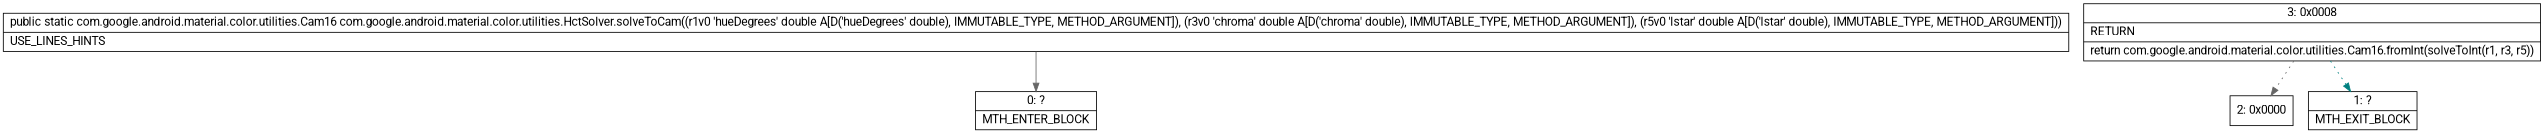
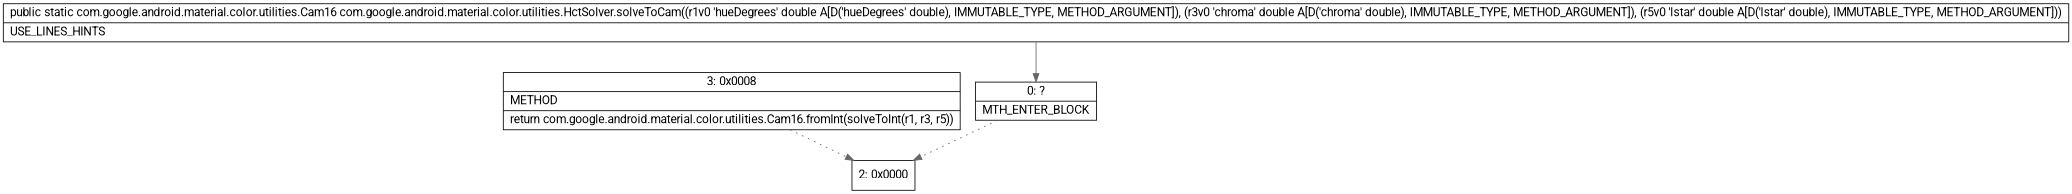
(2113, 32) -> (534, 101)
(2363, 111) -> none
none -> (959, 139)
